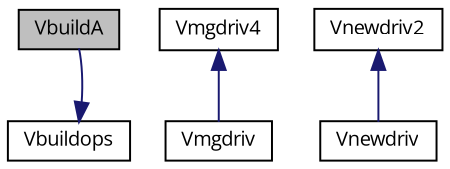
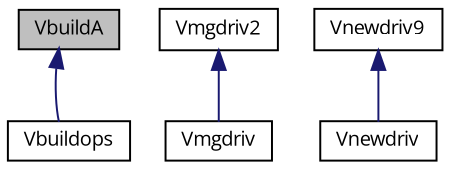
(219, 30) -> (219, 30)
(378, 30) -> (378, 30)
(82, 75) -> (56, 95)
